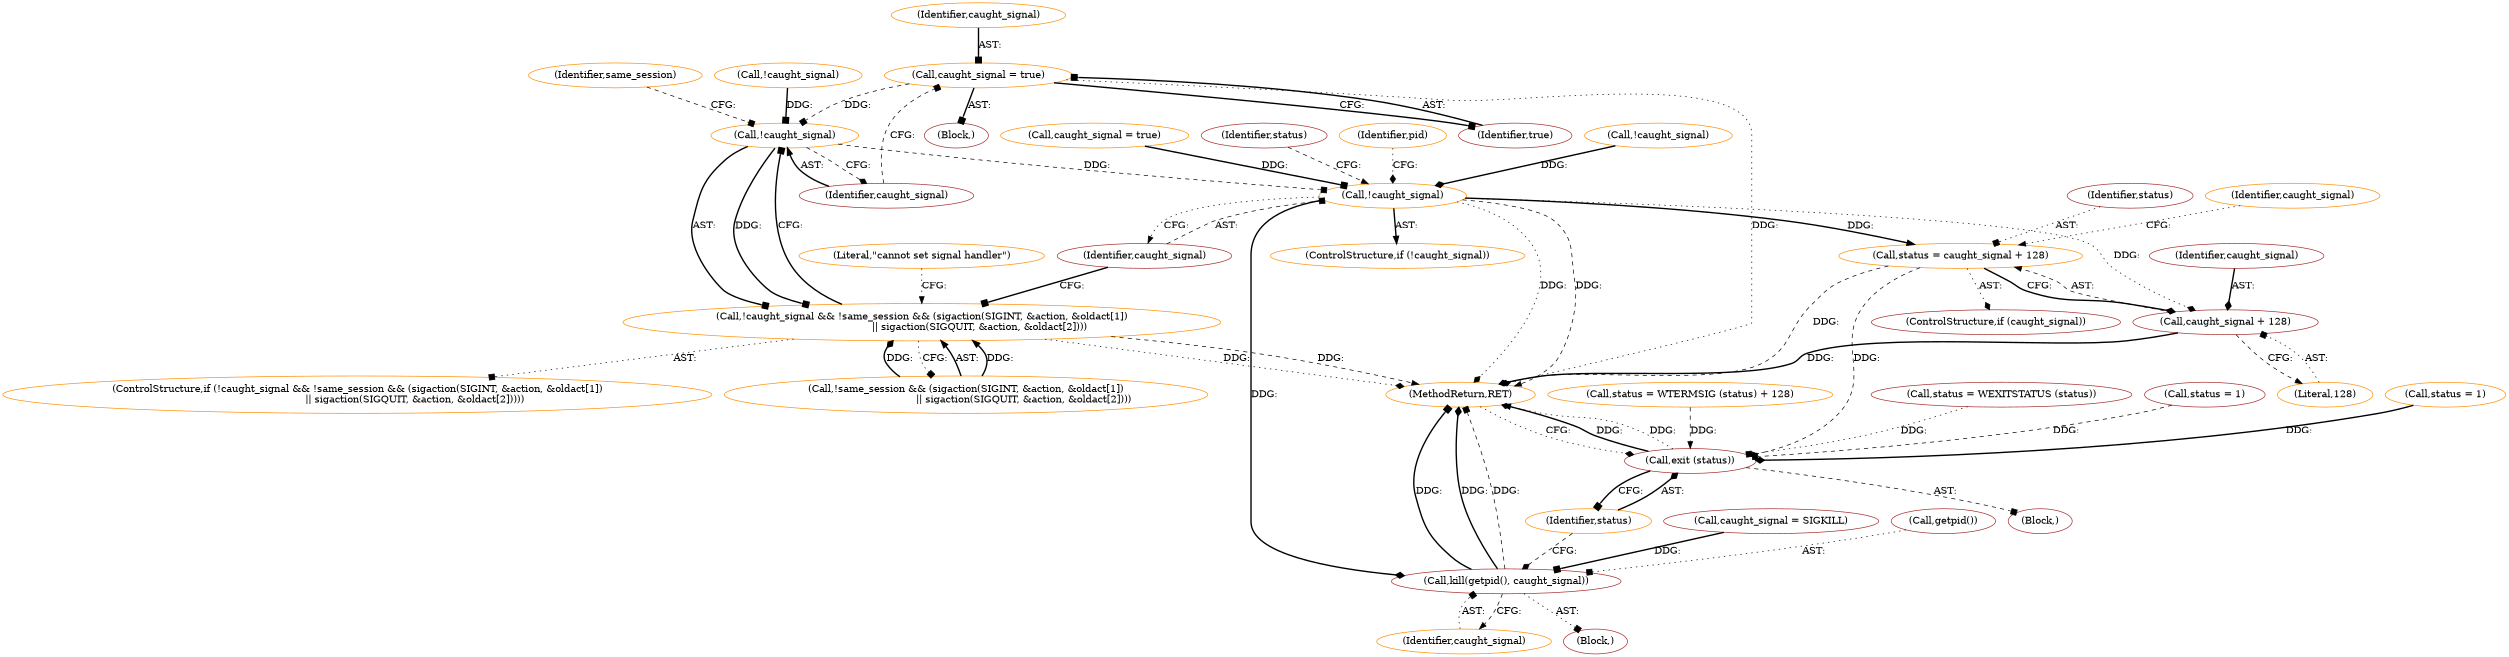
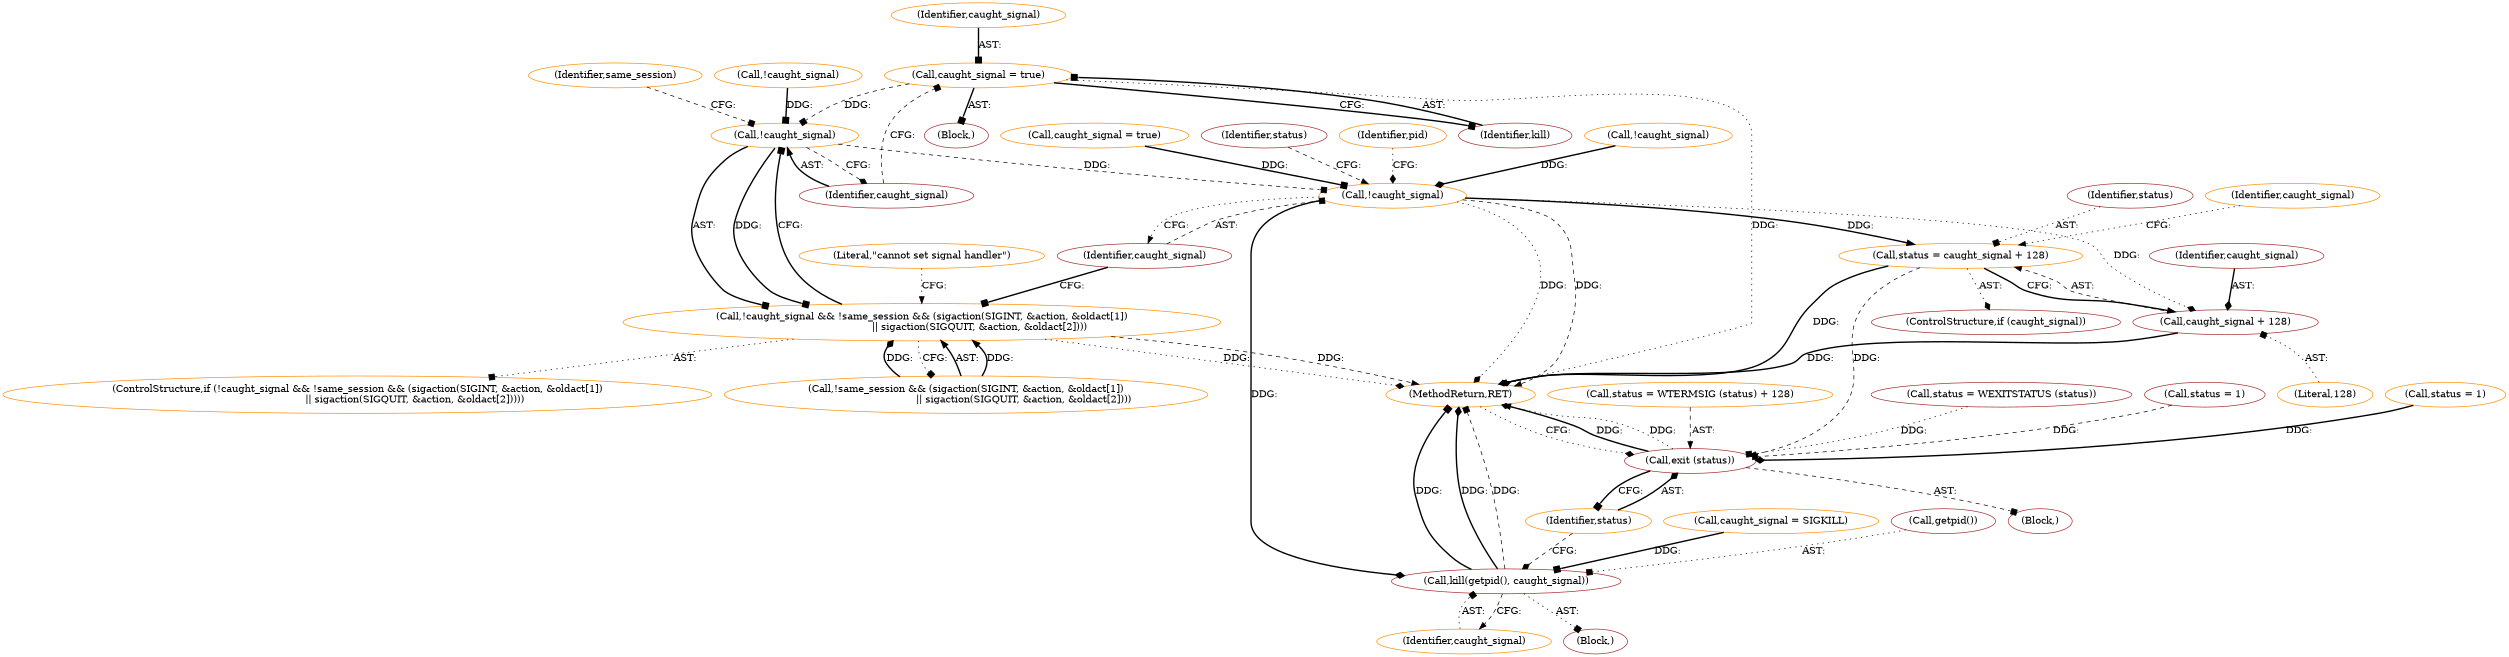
(1515, 136) -> (1515, 136)
(1398, 256) -> none
(2073, 300) -> (2073, 300)
(2264, 361) -> none
(1759, 365) -> (1759, 365)
(1854, 373) -> (1854, 373)
(1705, 431) -> (1705, 431)
(1771, 521) -> (1771, 521)
